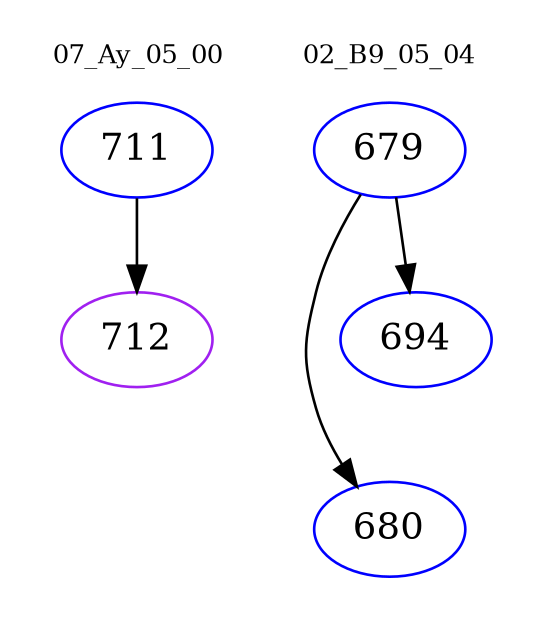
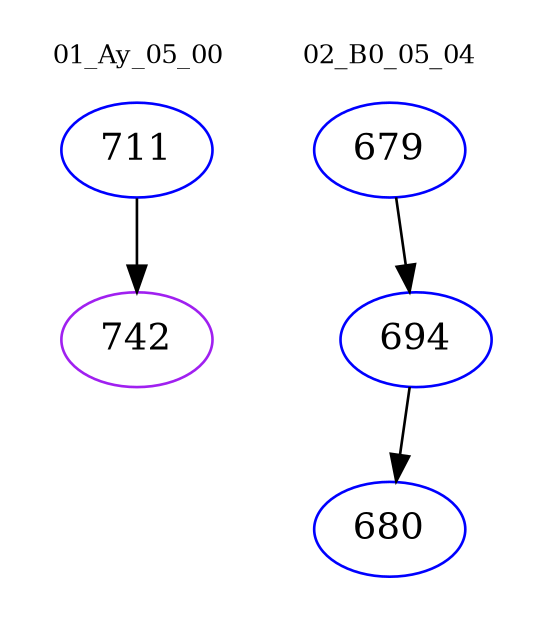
(138, 57) -> (138, 57)
(390, 57) -> (390, 57)
(308, 328) -> (405, 421)
(137, 340) -> (137, 340)
